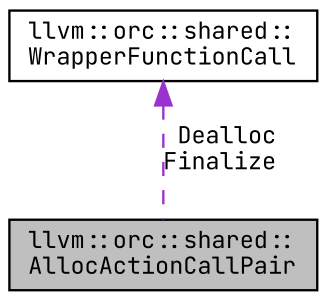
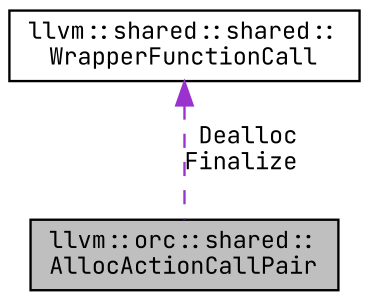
(163, 46) -> (184, 46)
